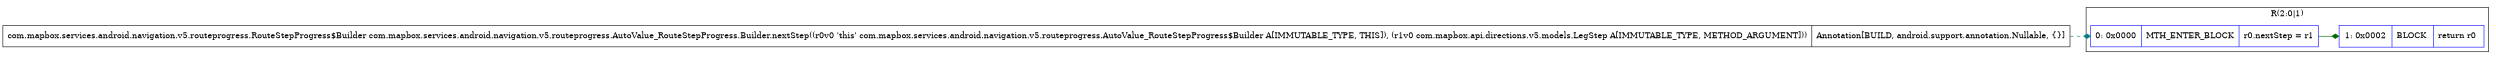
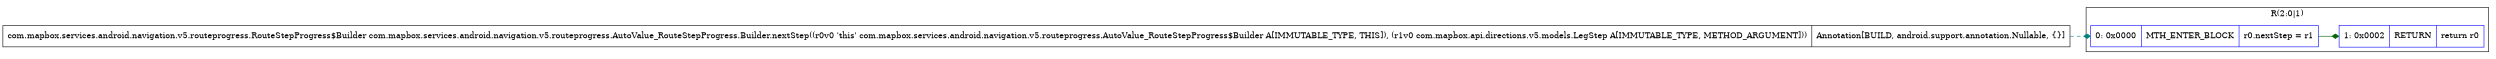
(2412, 36) -> (2413, 36)
